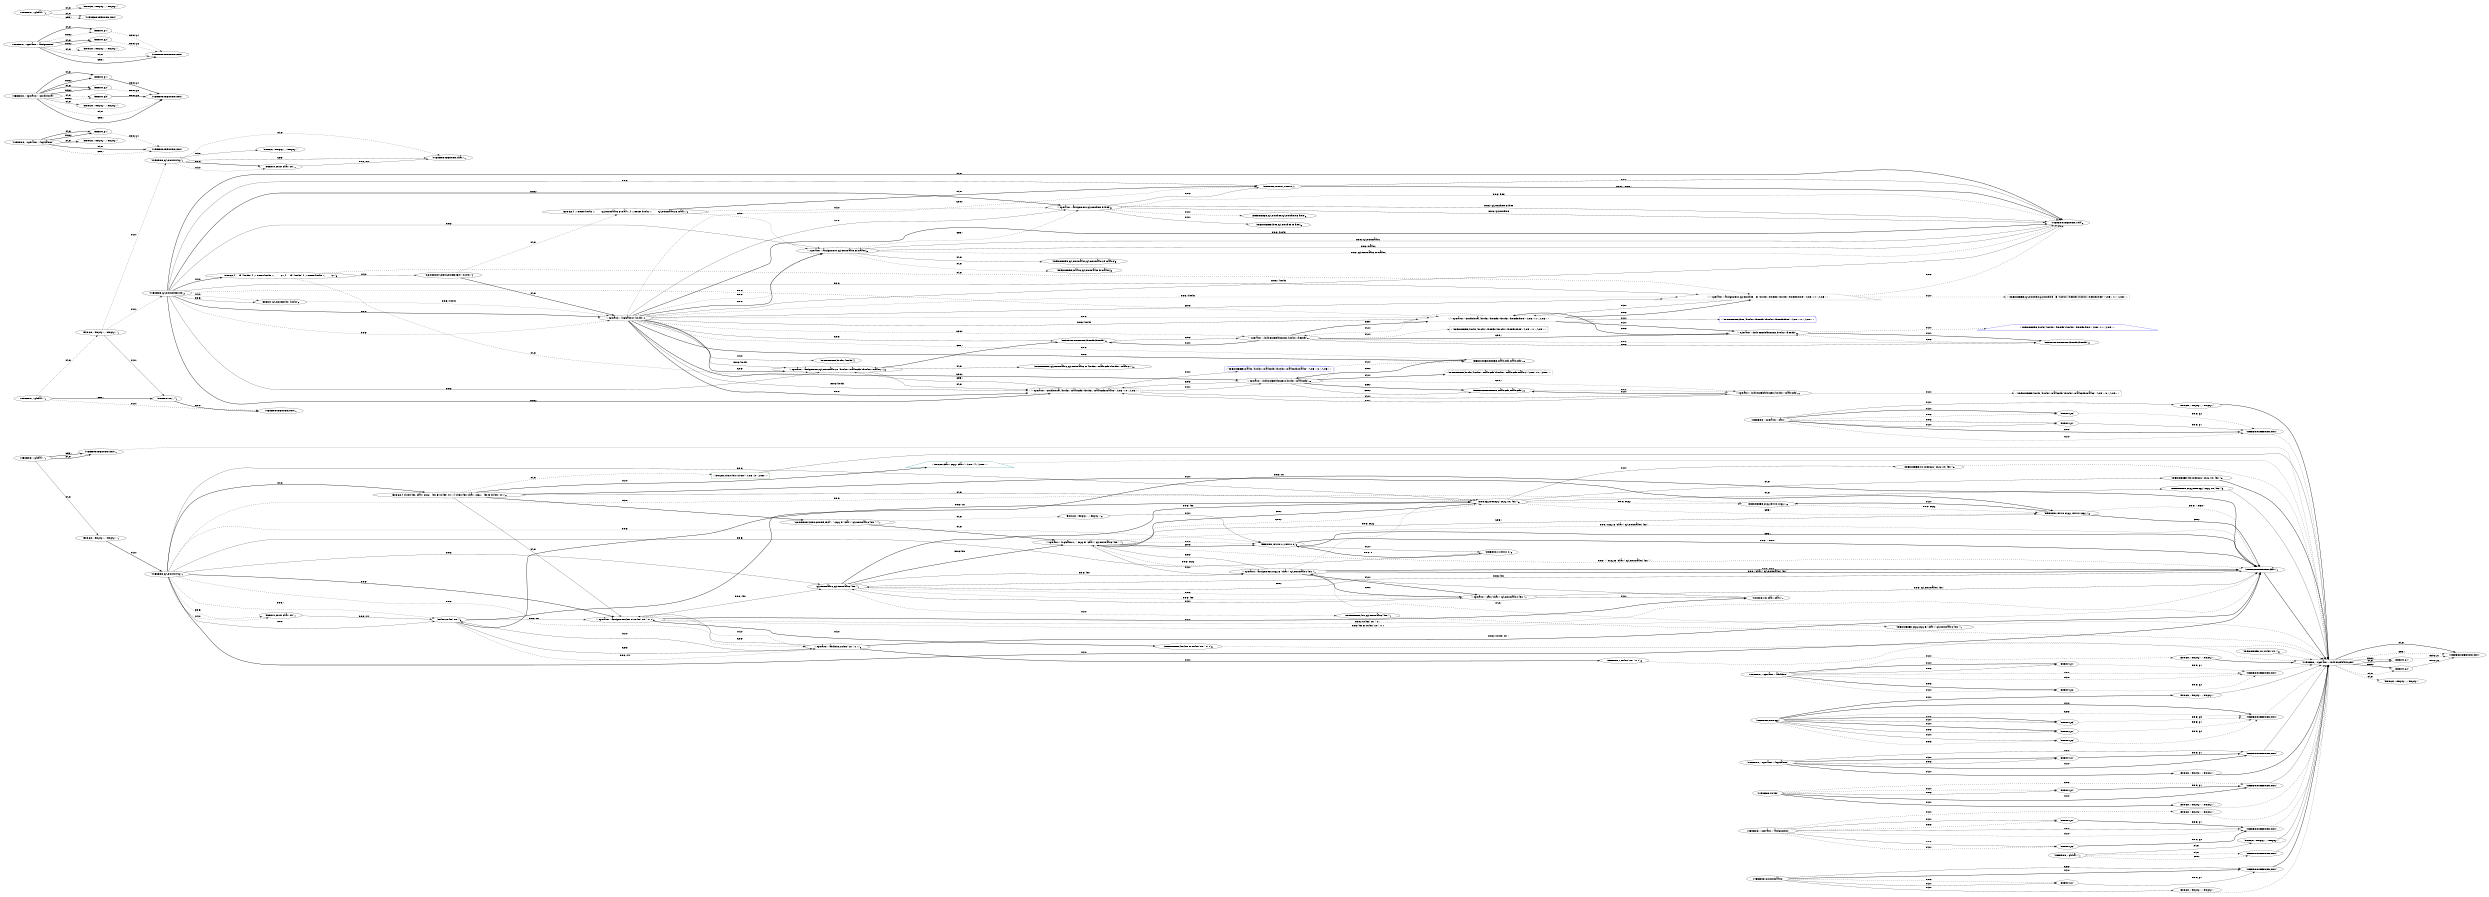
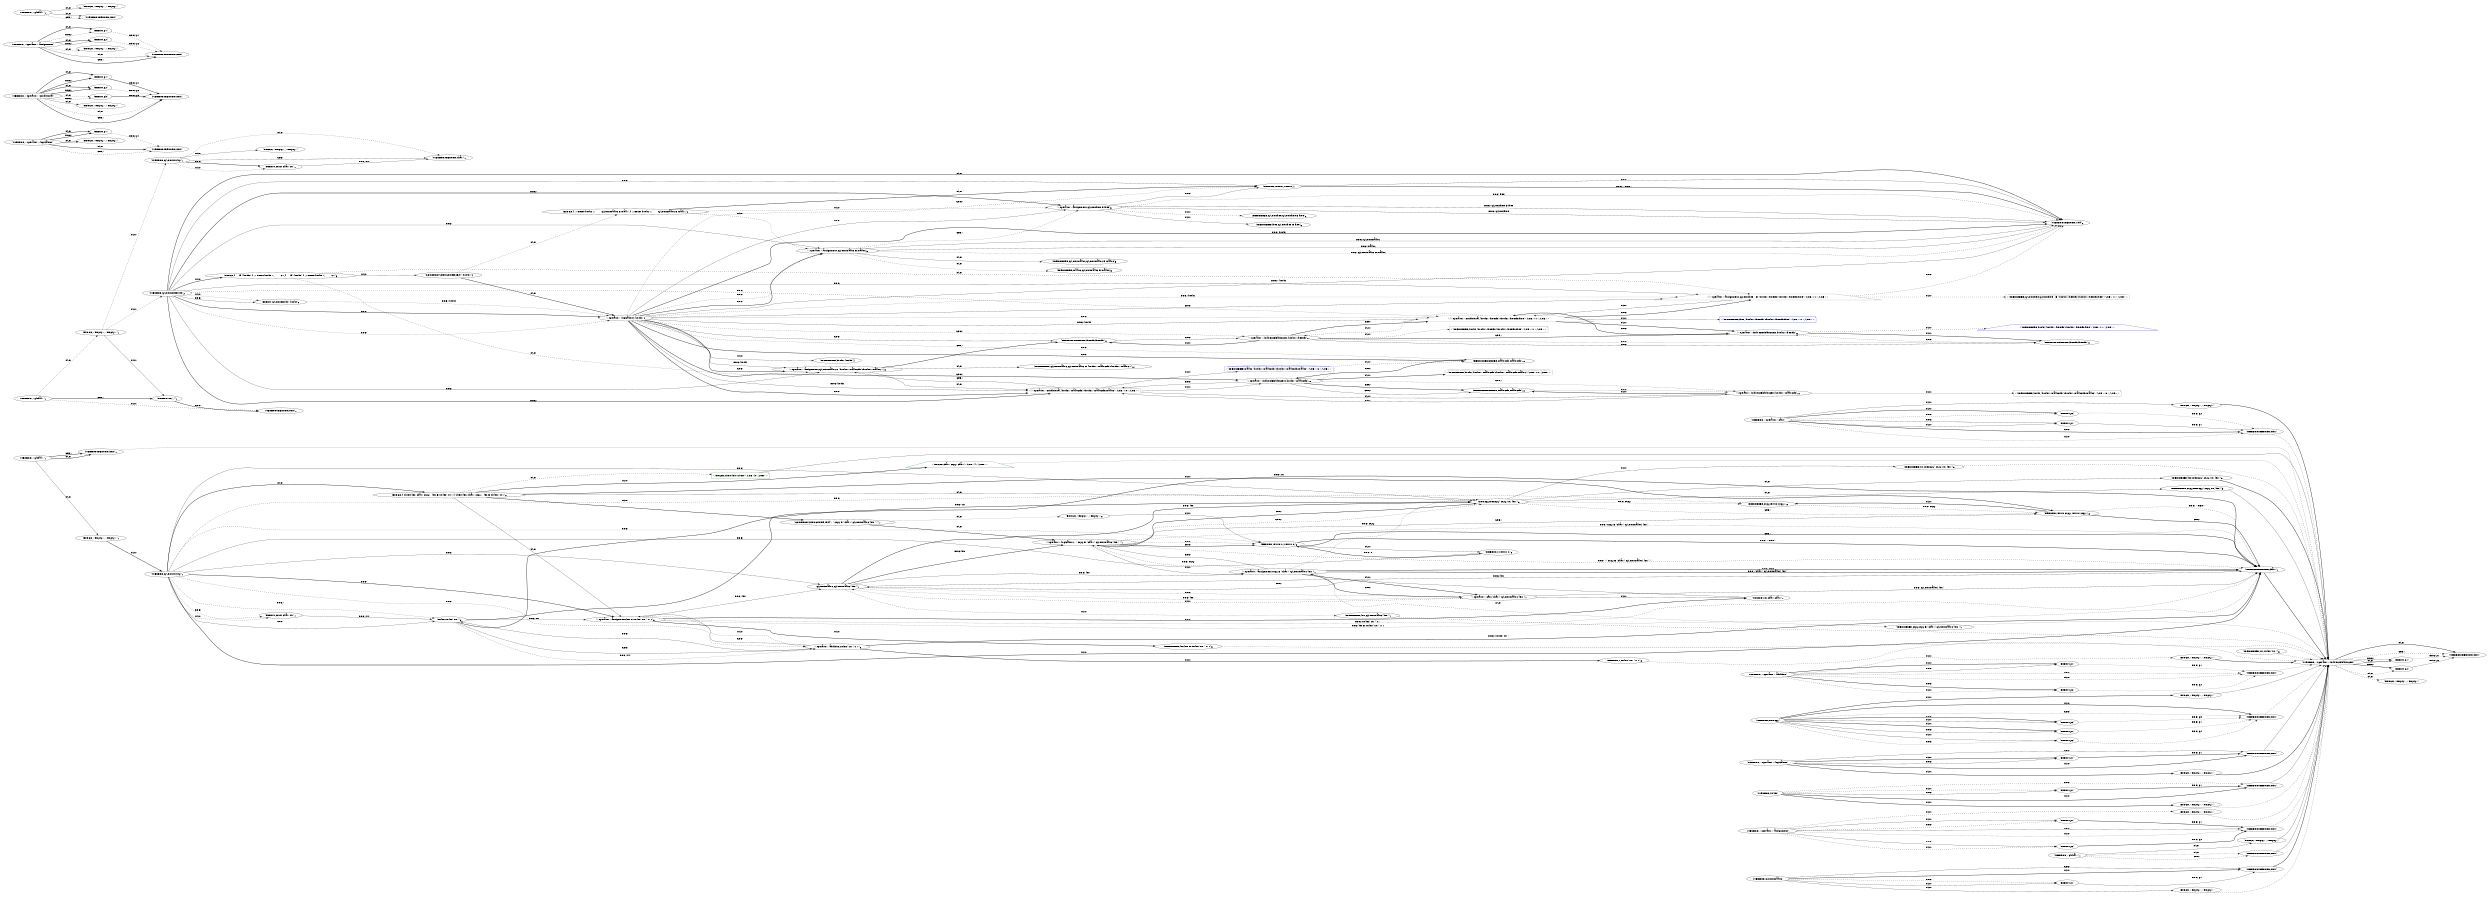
(1158, 603) -> (1158, 603)
(625, 634) -> (625, 634)
